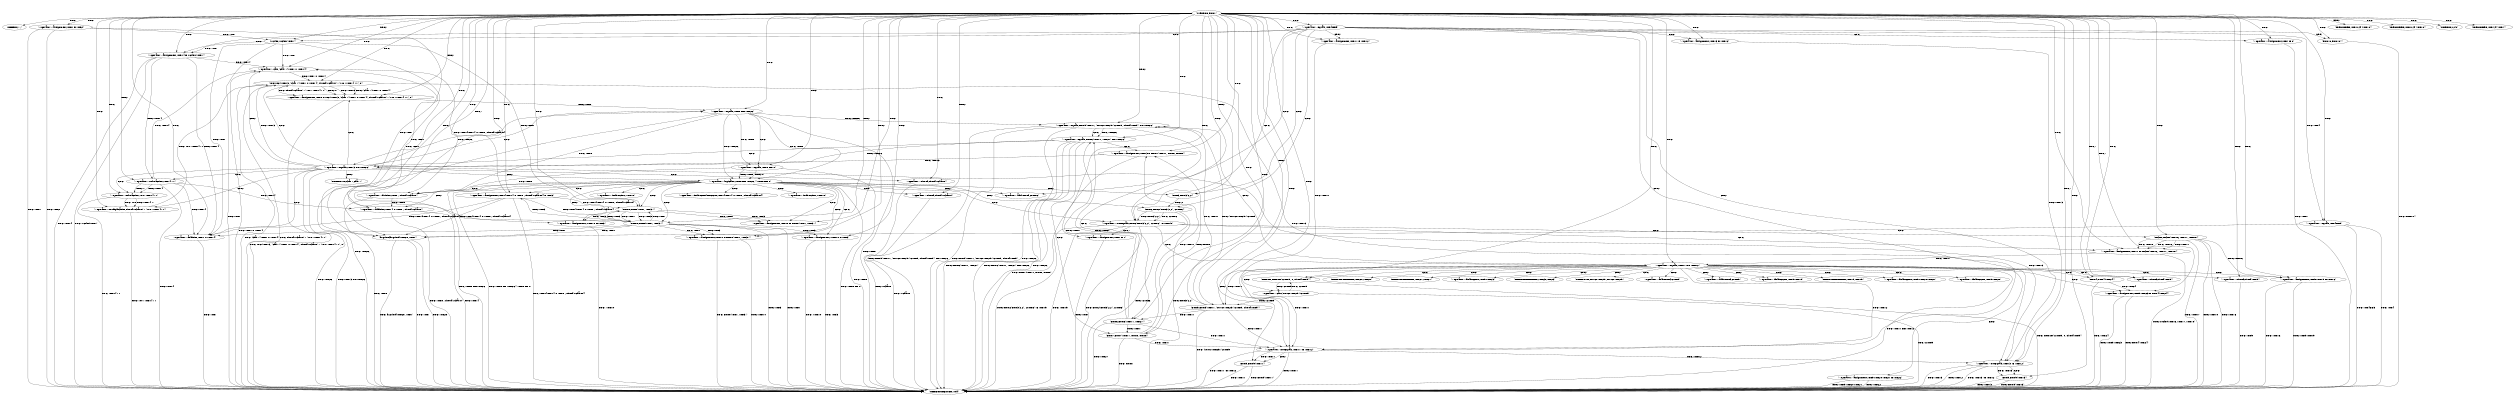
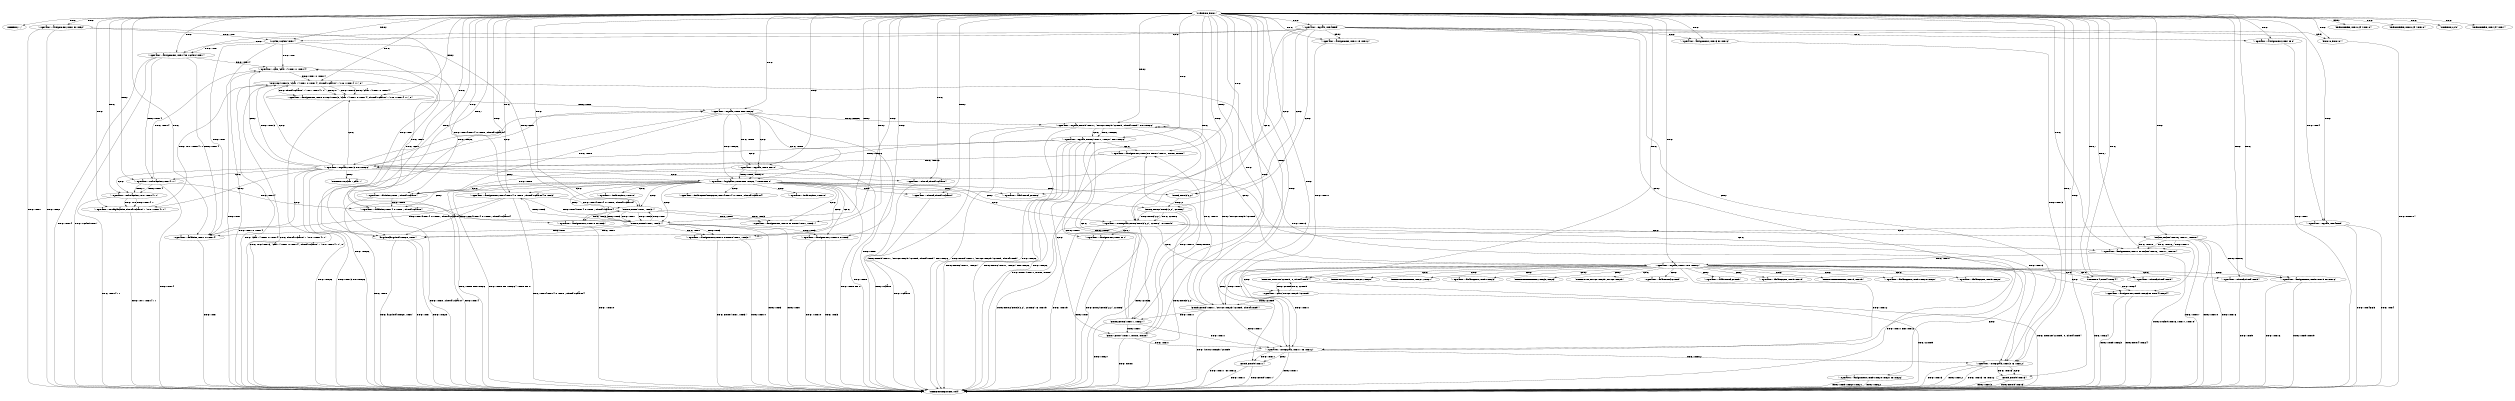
(737, 14) -> none
(190, 204) -> none
(2102, 280) -> (2102, 280)
